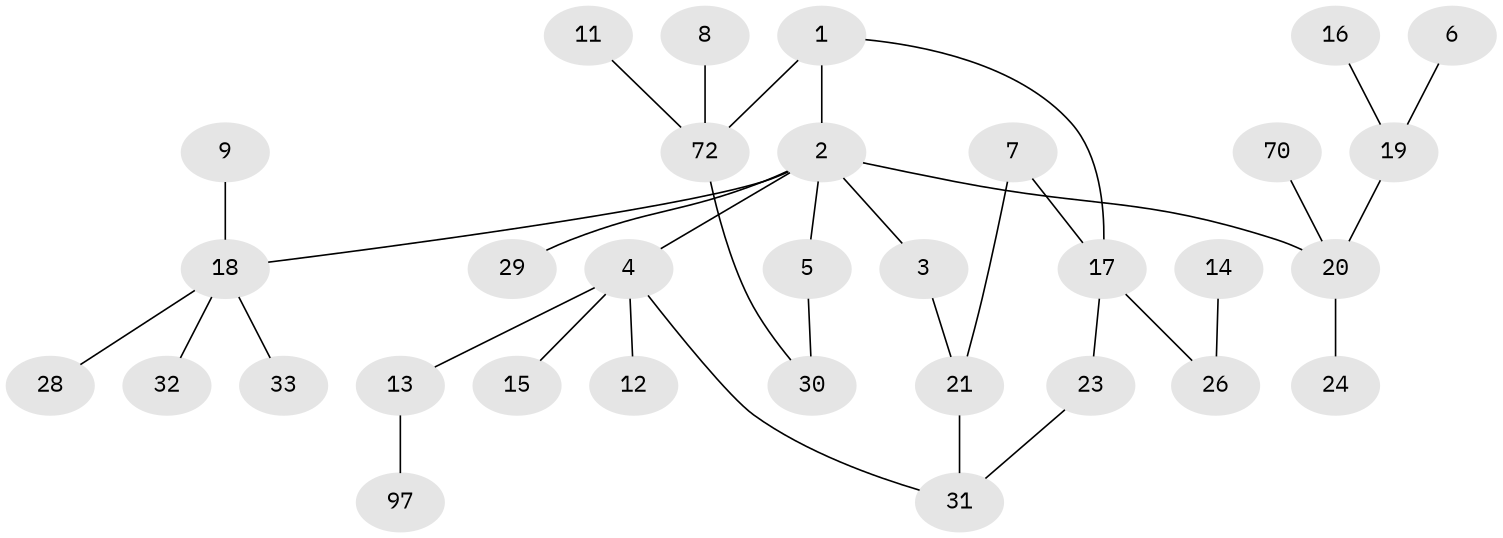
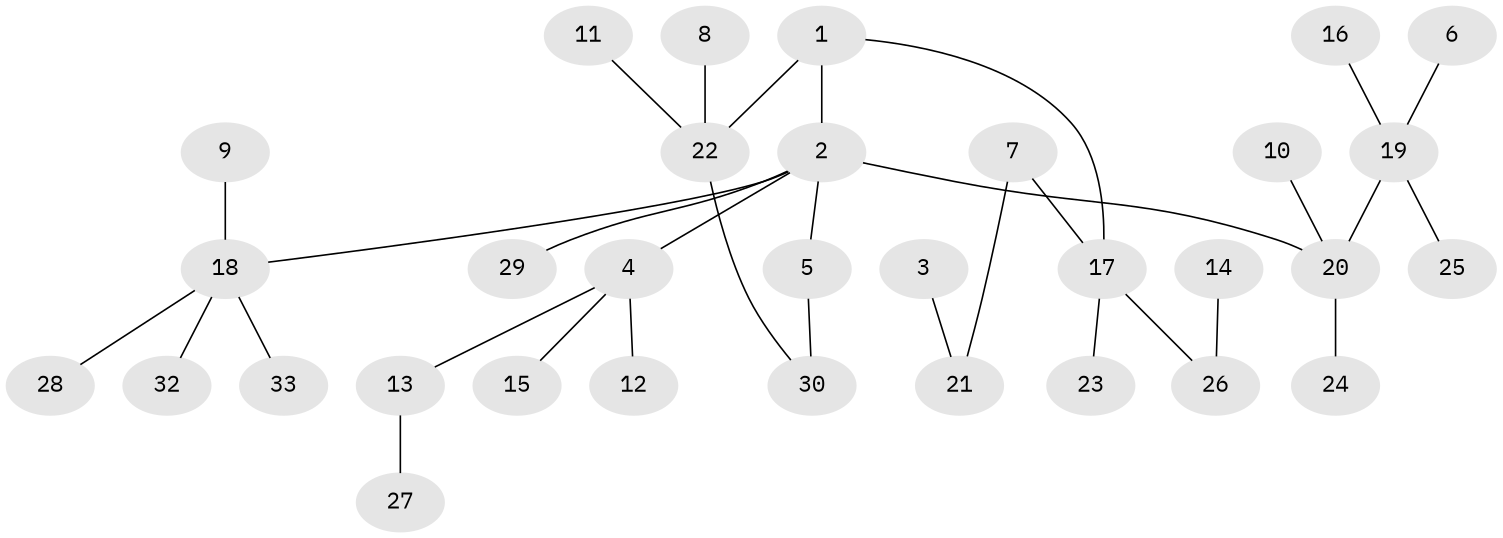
(705, 152) -> (705, 152)
(1277, 152) -> (1277, 152)
(873, 211) -> none
none -> (1452, 269)
(400, 502) -> (400, 502)
(960, 502) -> none
